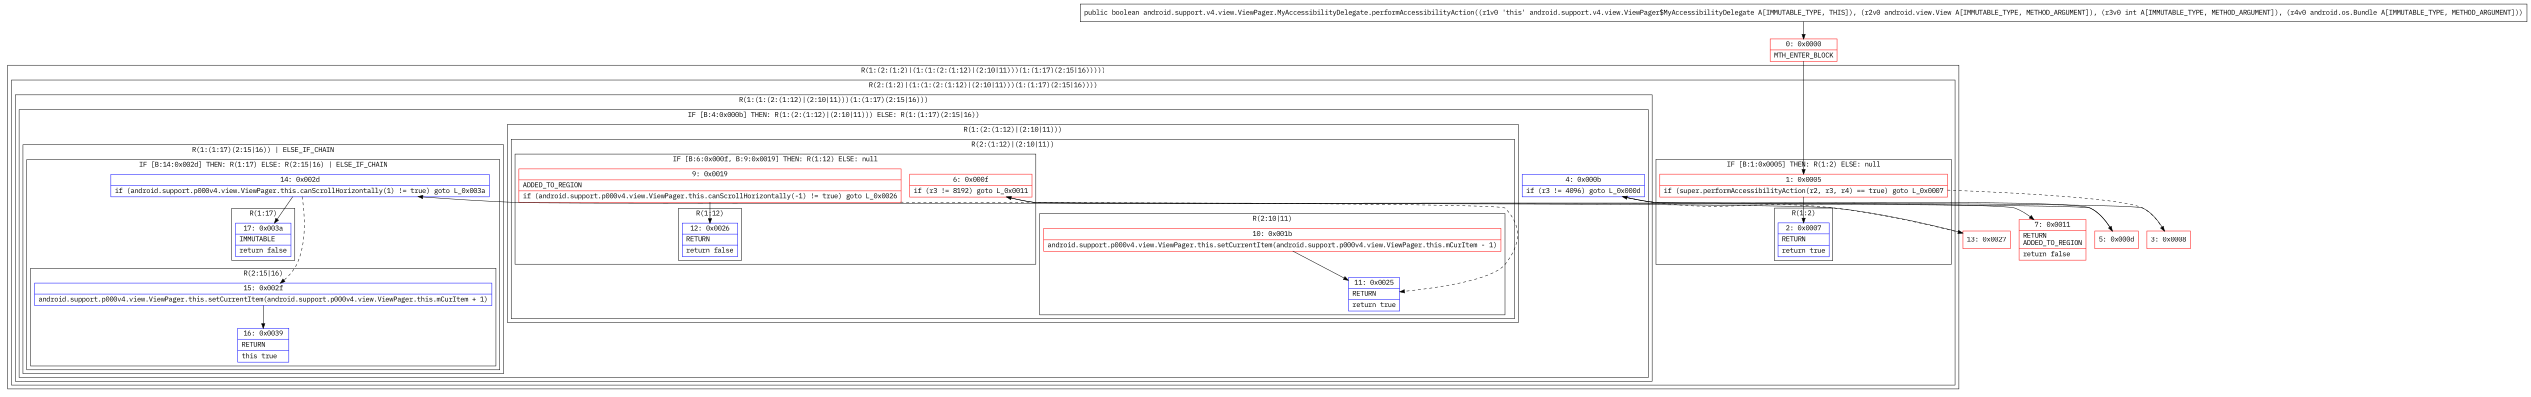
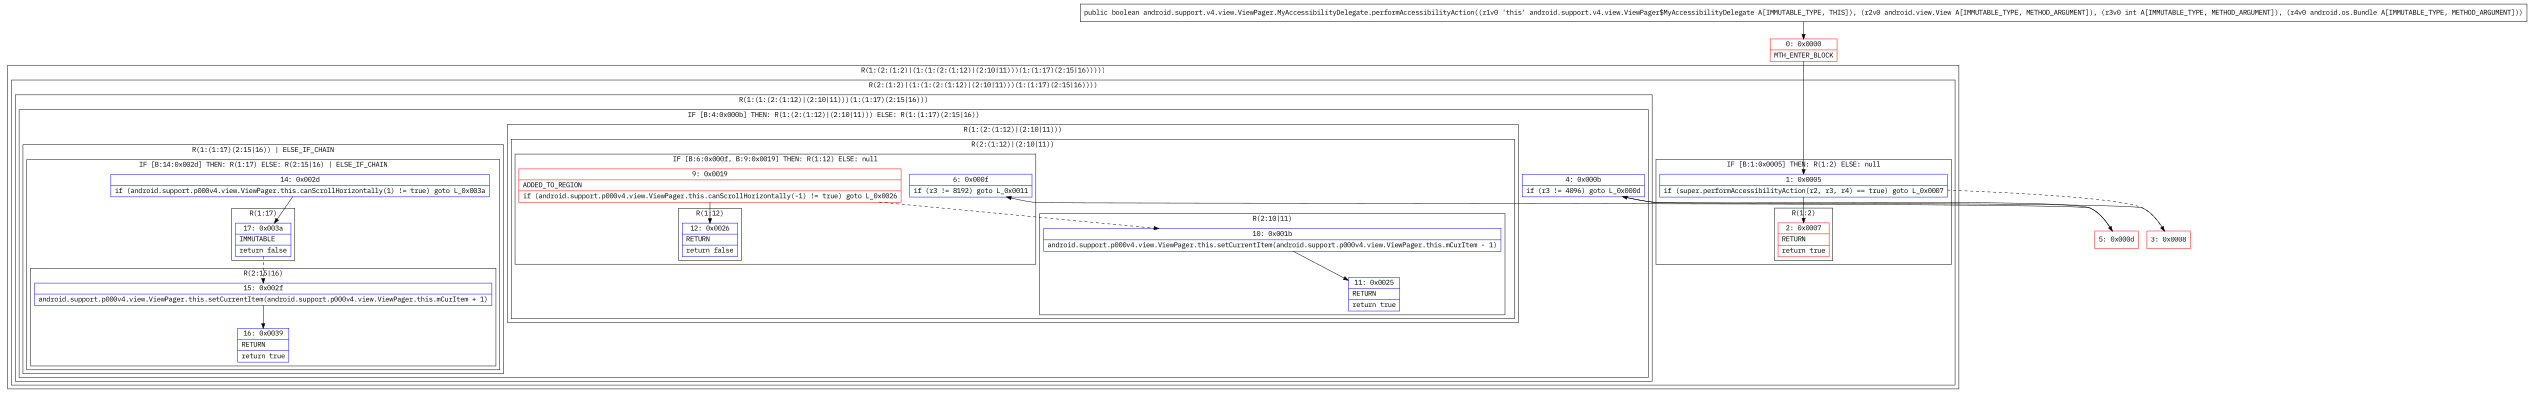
(971, 186) -> (971, 186)
(1804, 186) -> (1804, 186)
(1287, 204) -> (1016, 215)
(1272, 240) -> (1272, 240)
(1804, 240) -> (1804, 240)
(1987, 240) -> none
(2053, 240) -> none
(303, 241) -> (263, 265)
(259, 356) -> (263, 356)
